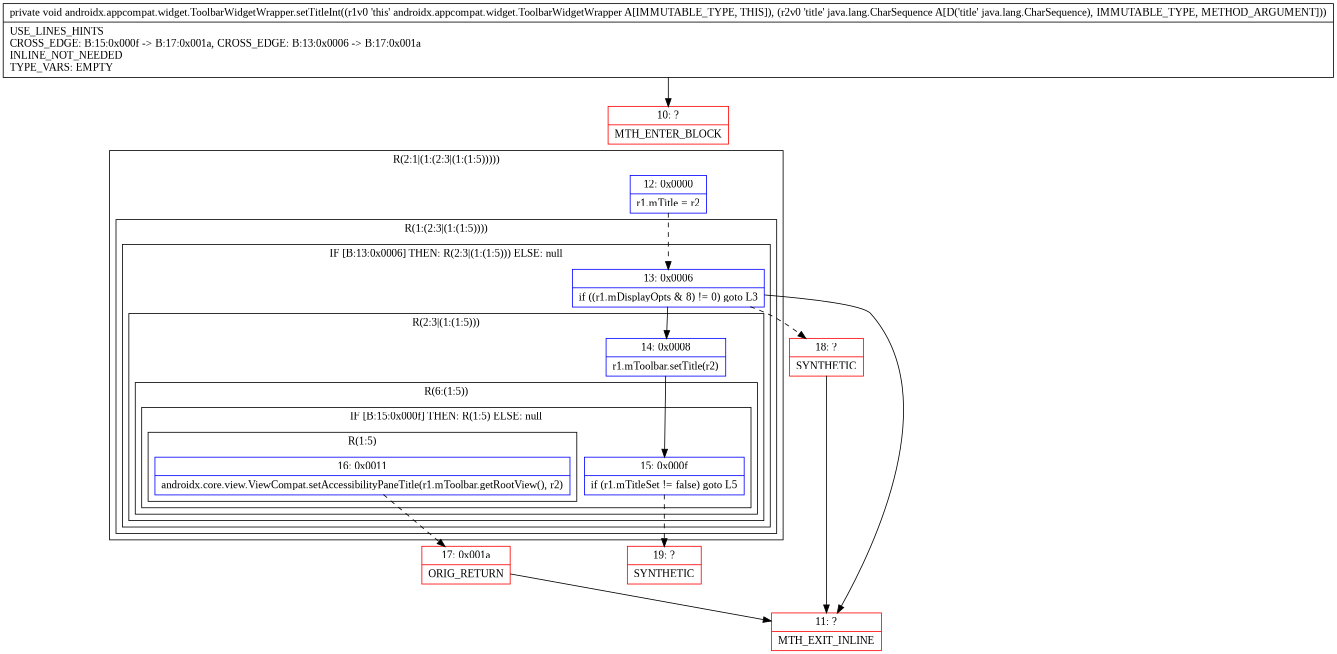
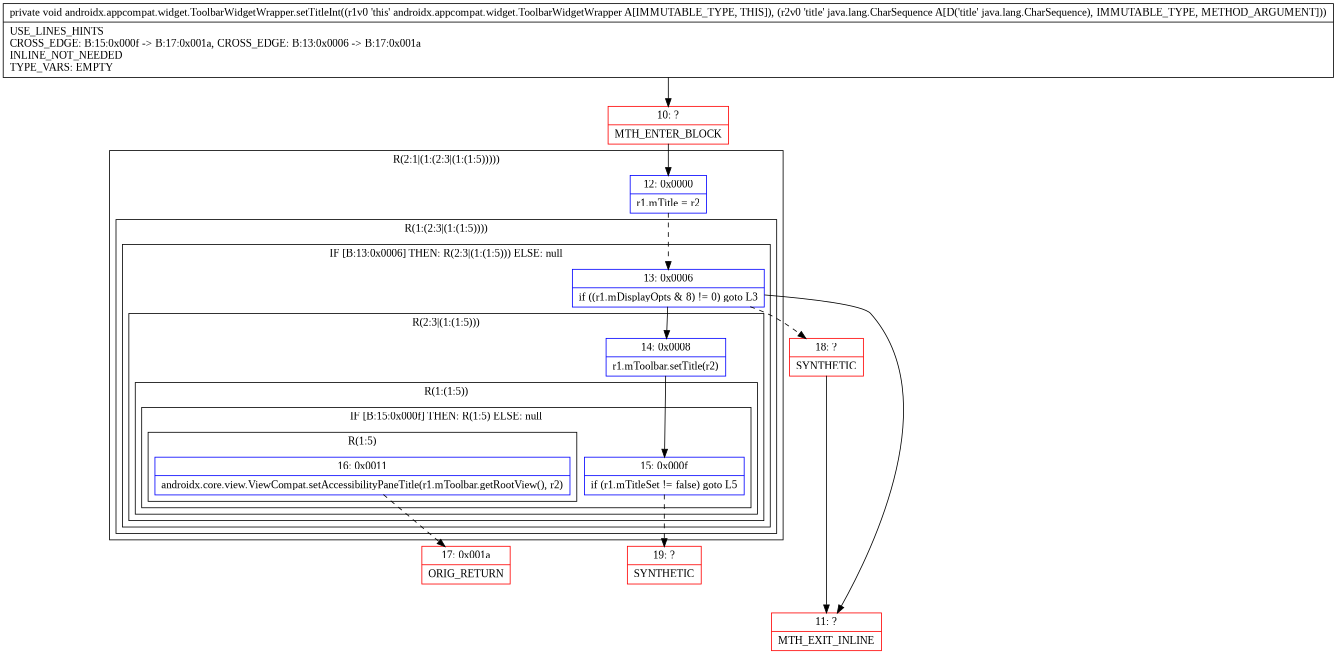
none -> (668, 156)
(446, 392) -> (446, 392)
(637, 597) -> none
